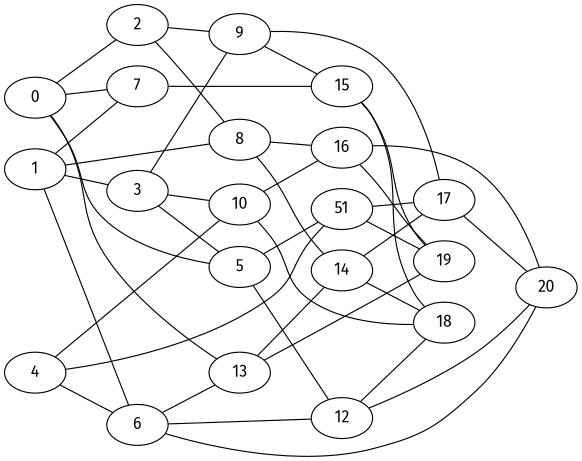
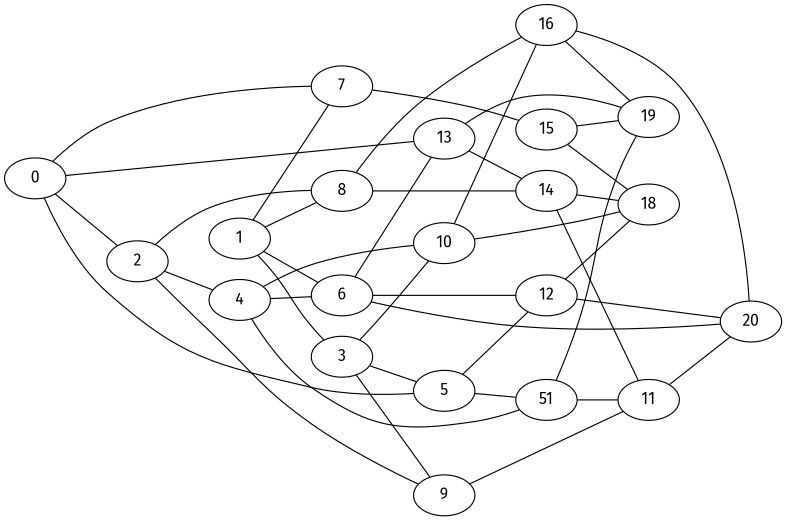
(291, 60) -> none
(444, 200) -> (649, 400)
none -> (188, 281)
